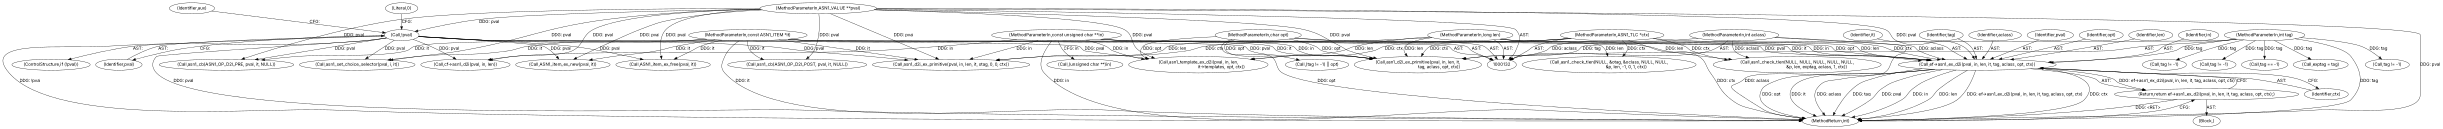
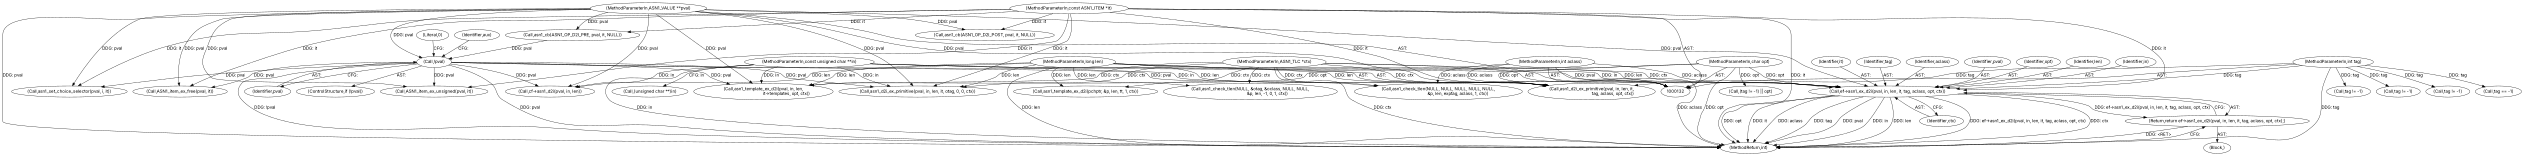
(322, 49) -> (499, 49)
(563, 65) -> (434, 92)
(2321, 65) -> none
none -> (806, 78)
none -> (1086, 92)
none -> (1346, 141)
